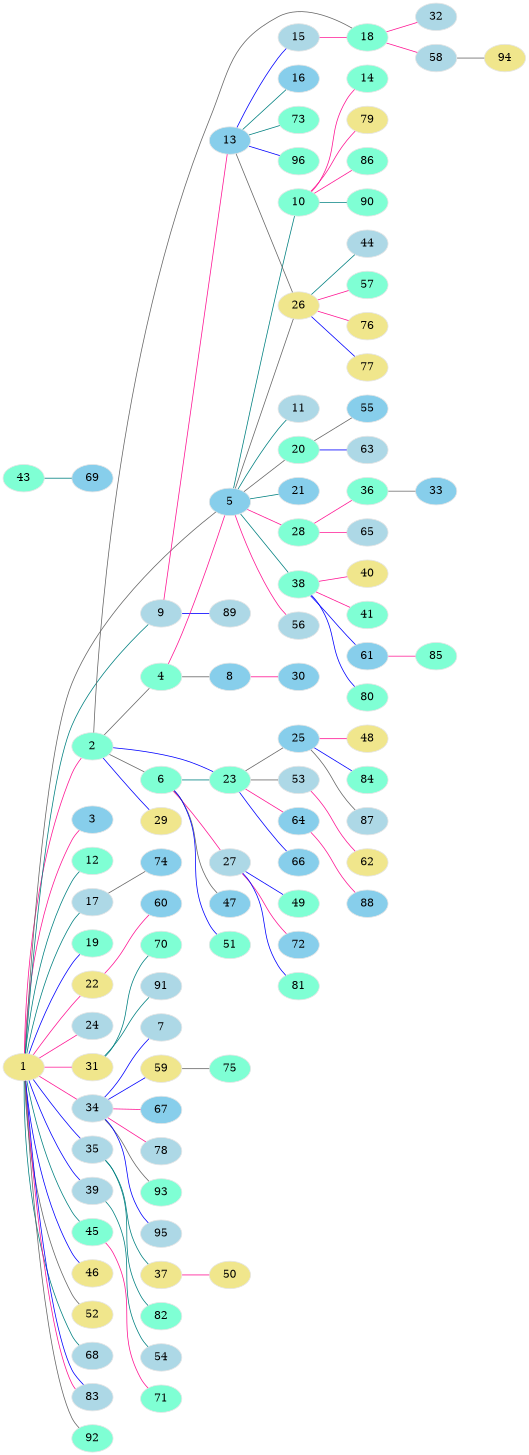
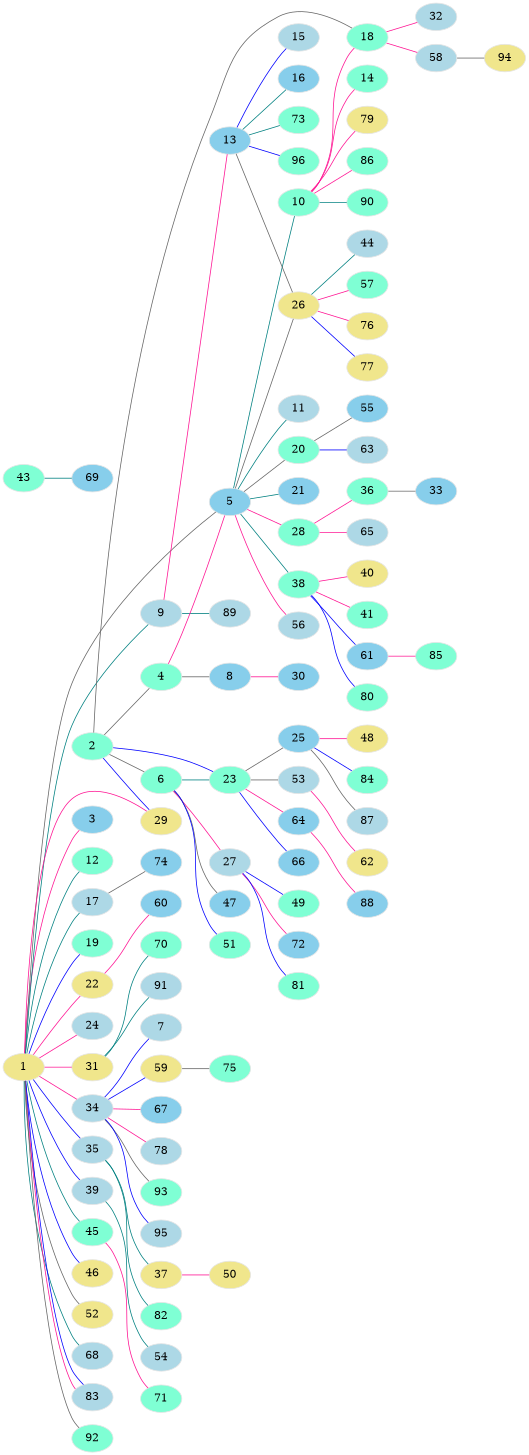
(333, 37) -> (333, 116)
(196, 613) -> (196, 613)
(54, 828) -> (56, 825)
